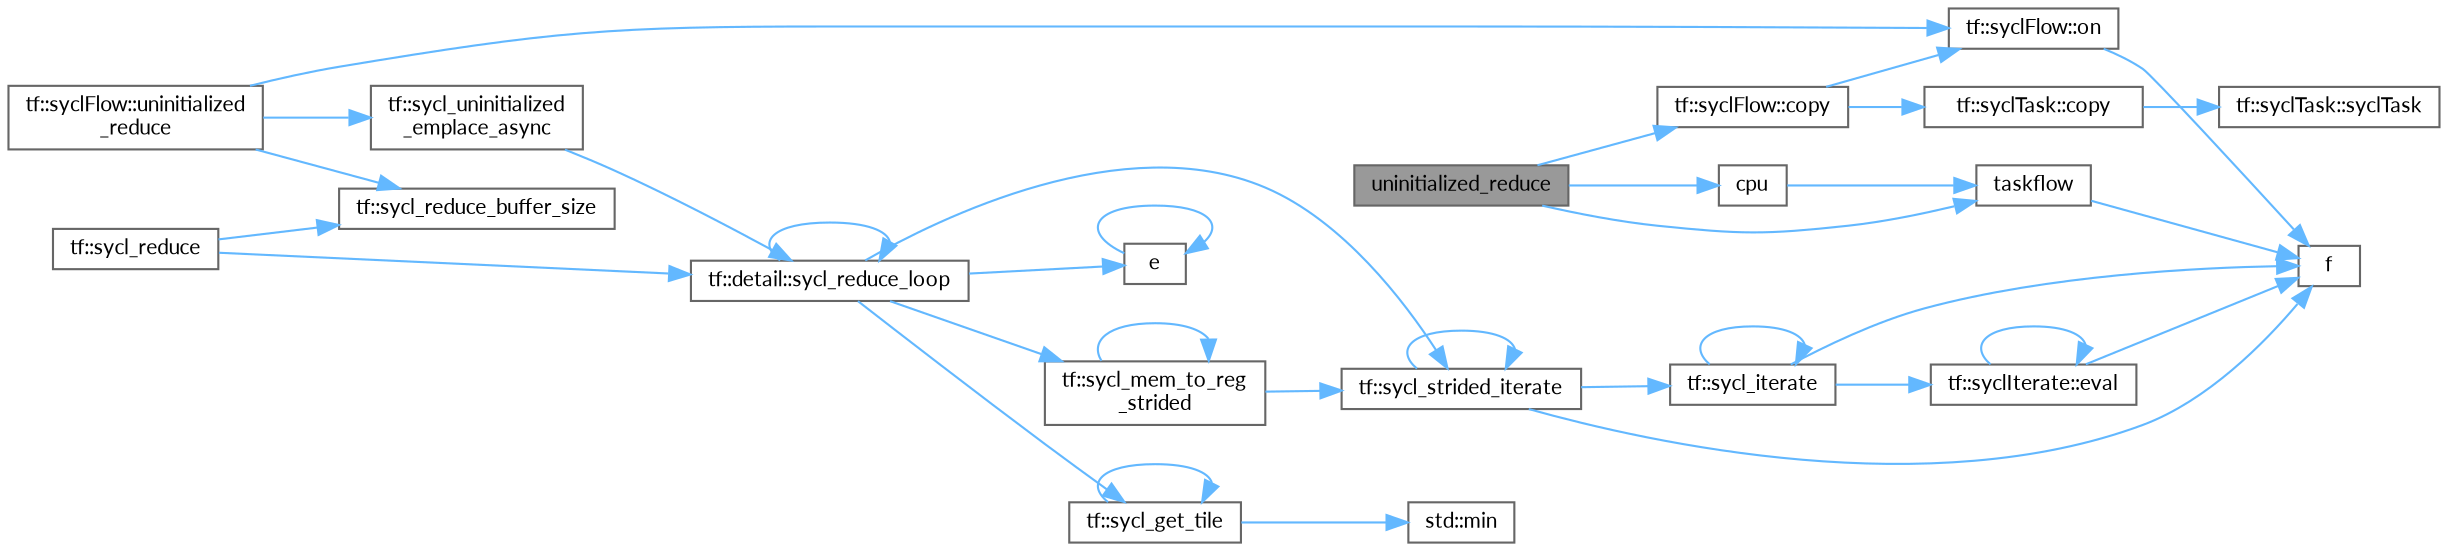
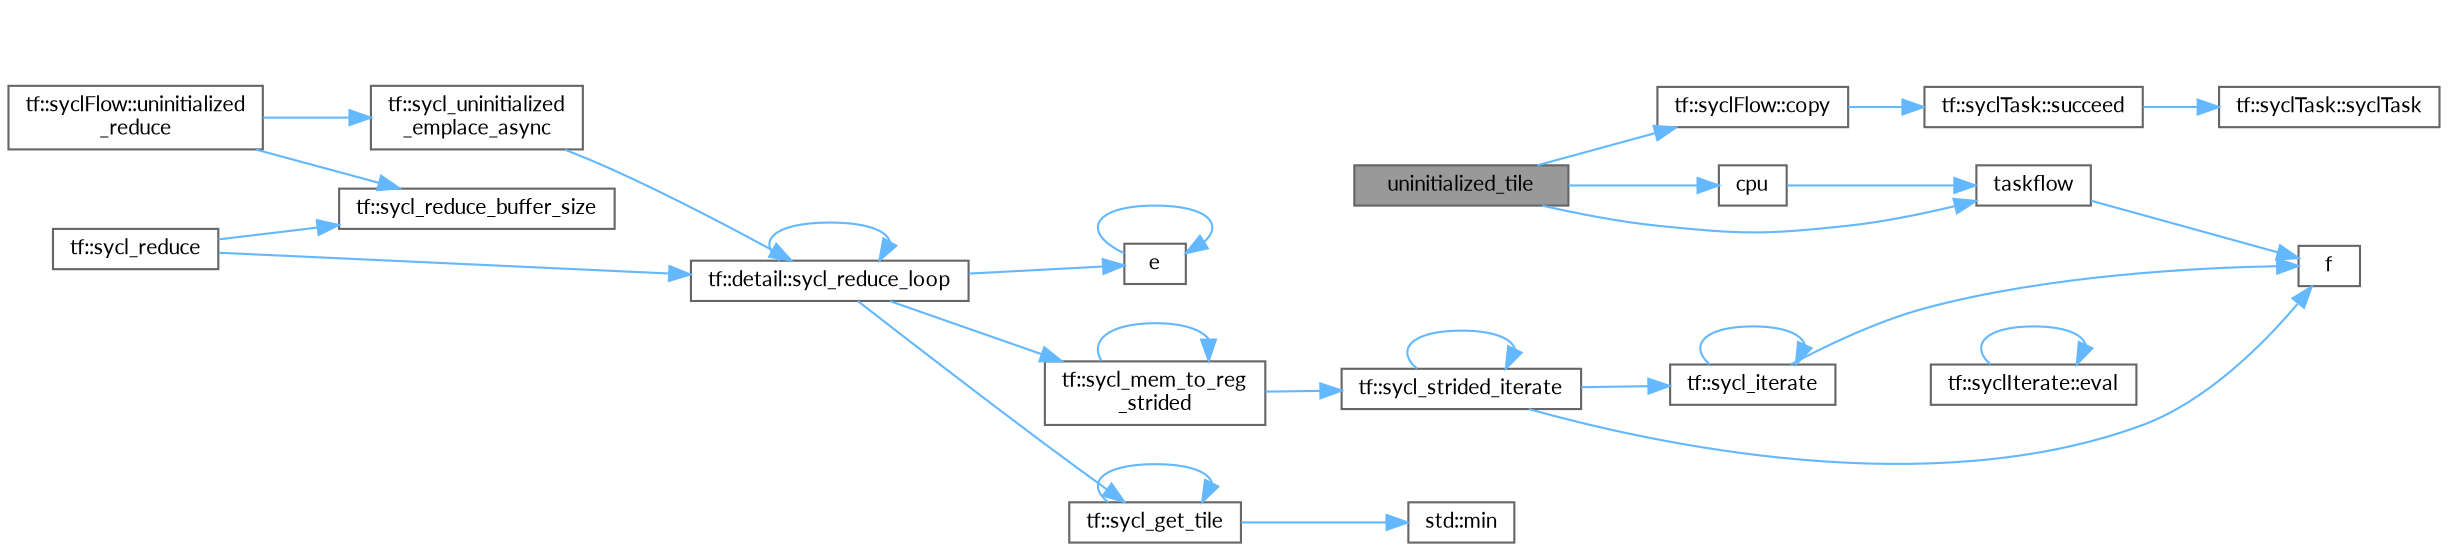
(2034, 29) -> none
(2034, 107) -> (2034, 107)
(1177, 169) -> none
(1461, 185) -> (1461, 185)
(2182, 325) -> none
(1872, 385) -> none
